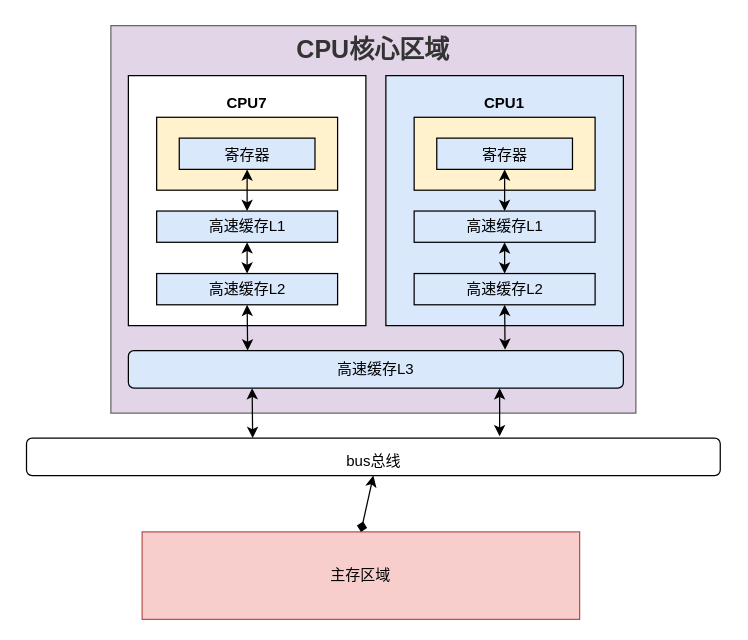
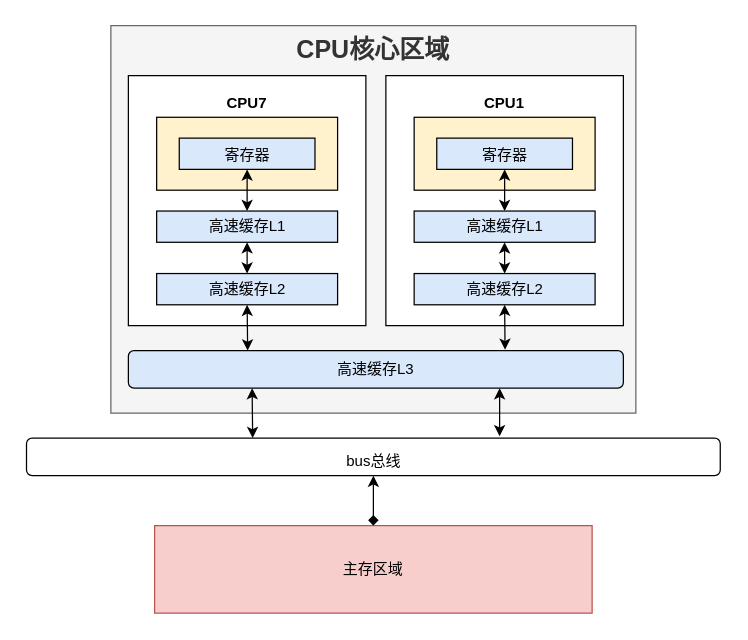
(504, 201) -> (504, 201)
(373, 219) -> (373, 219)
(361, 576) -> (373, 569)
